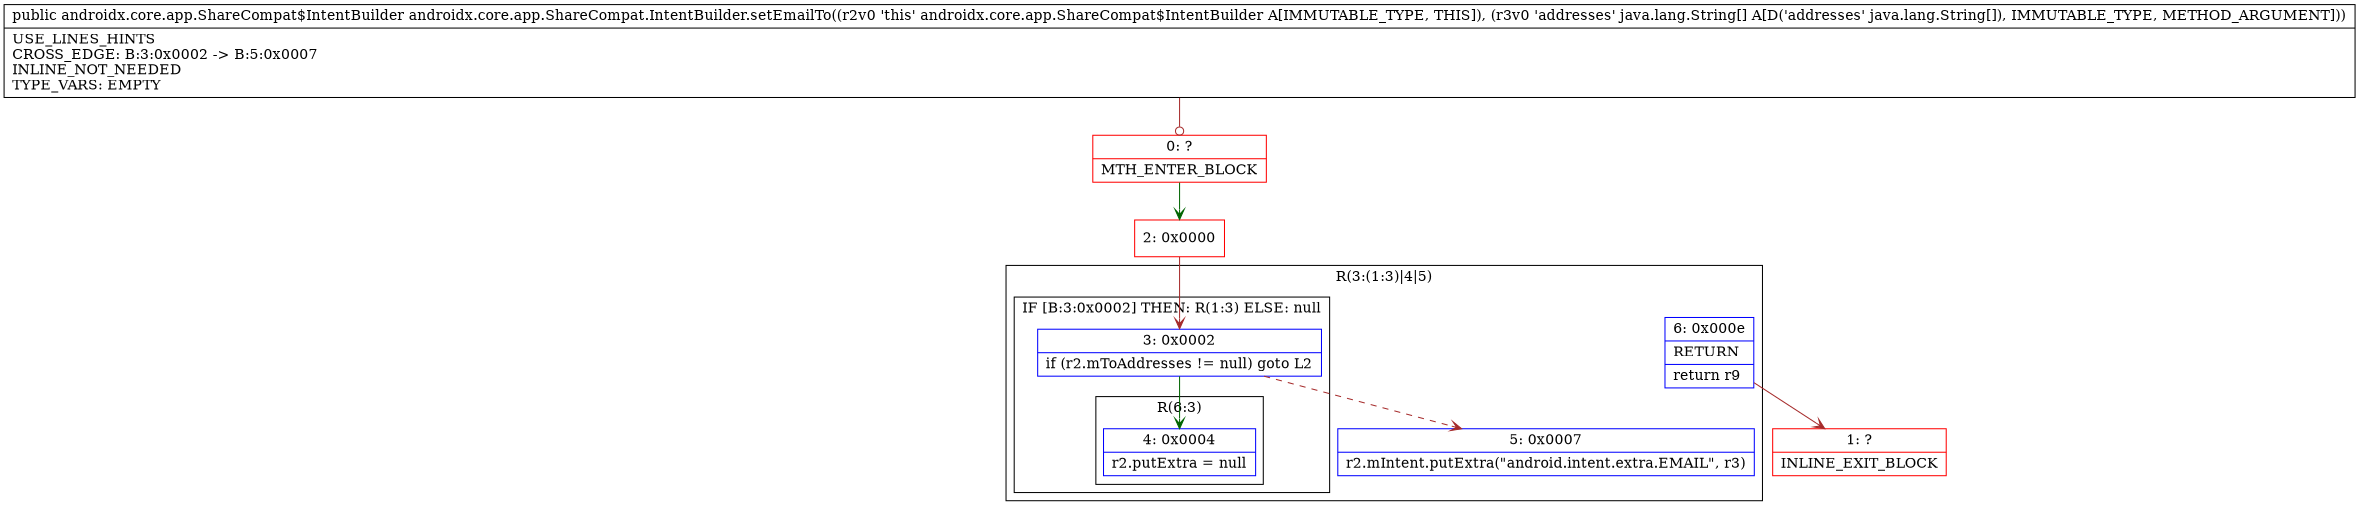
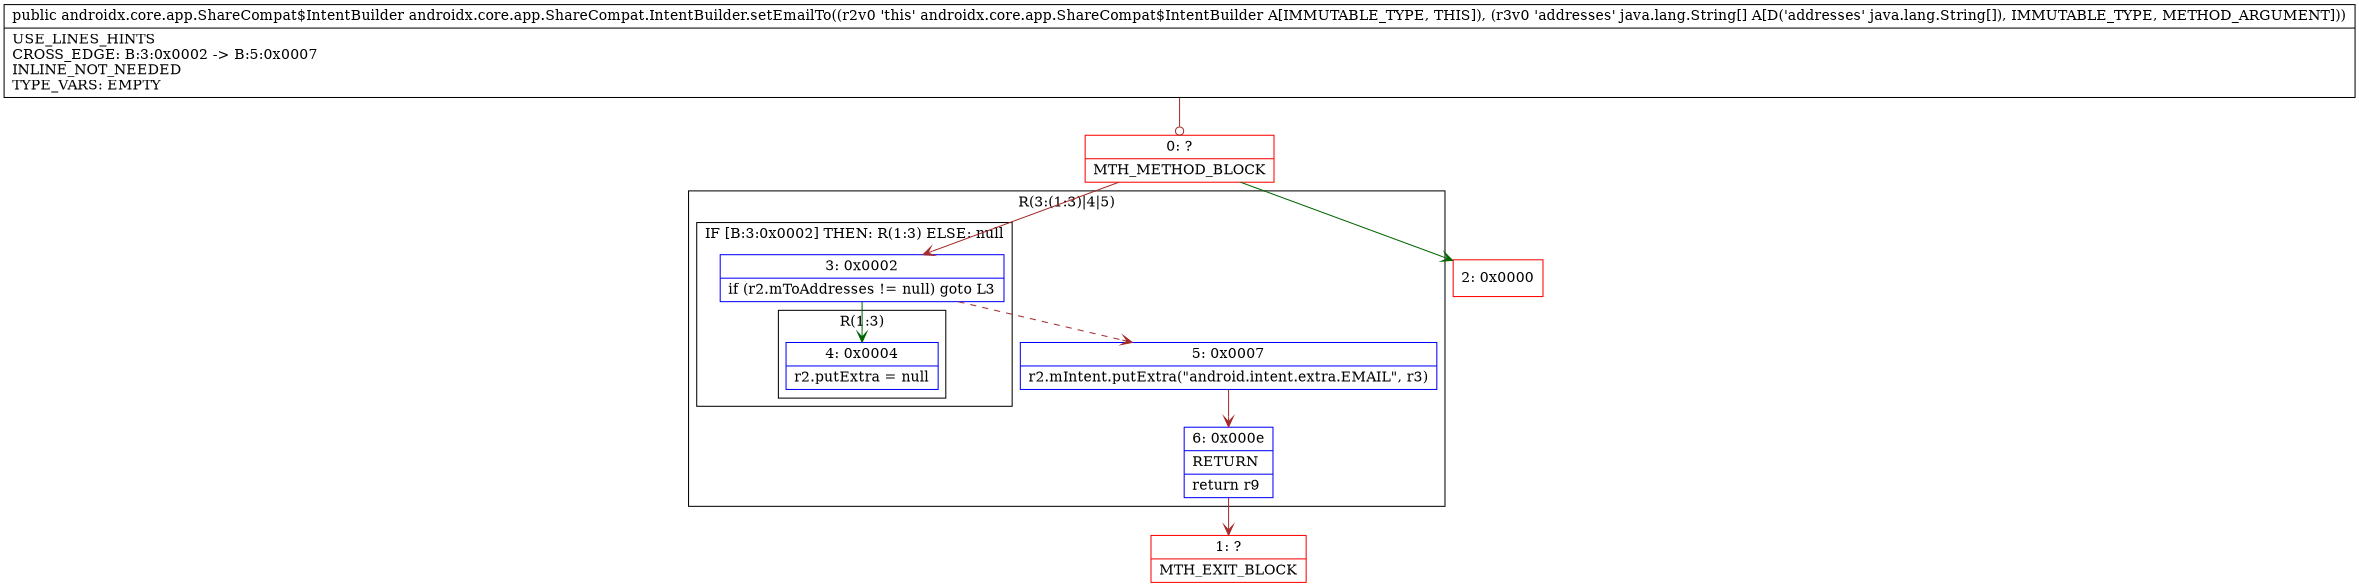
(1180, 170) -> (1180, 170)
(1180, 288) -> (1026, 217)
(1180, 364) -> (862, 289)
none -> (1229, 403)
(1180, 408) -> (862, 322)
(1859, 463) -> (1229, 570)
